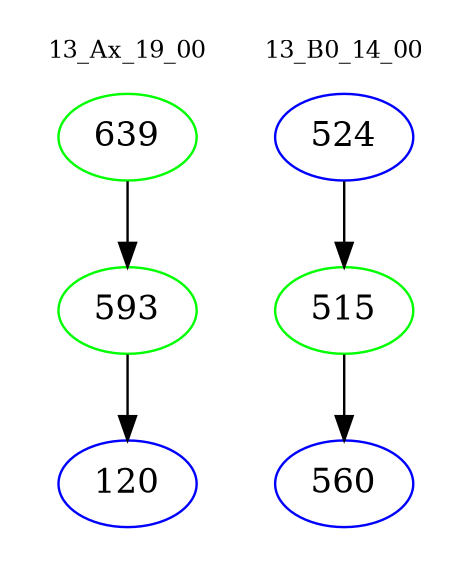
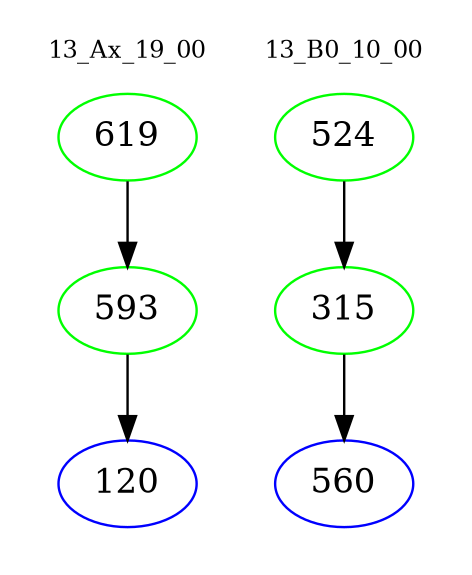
(344, 52) -> (344, 52)
(128, 137) -> (128, 137)
(344, 137) -> (344, 137)
(344, 310) -> (344, 310)
